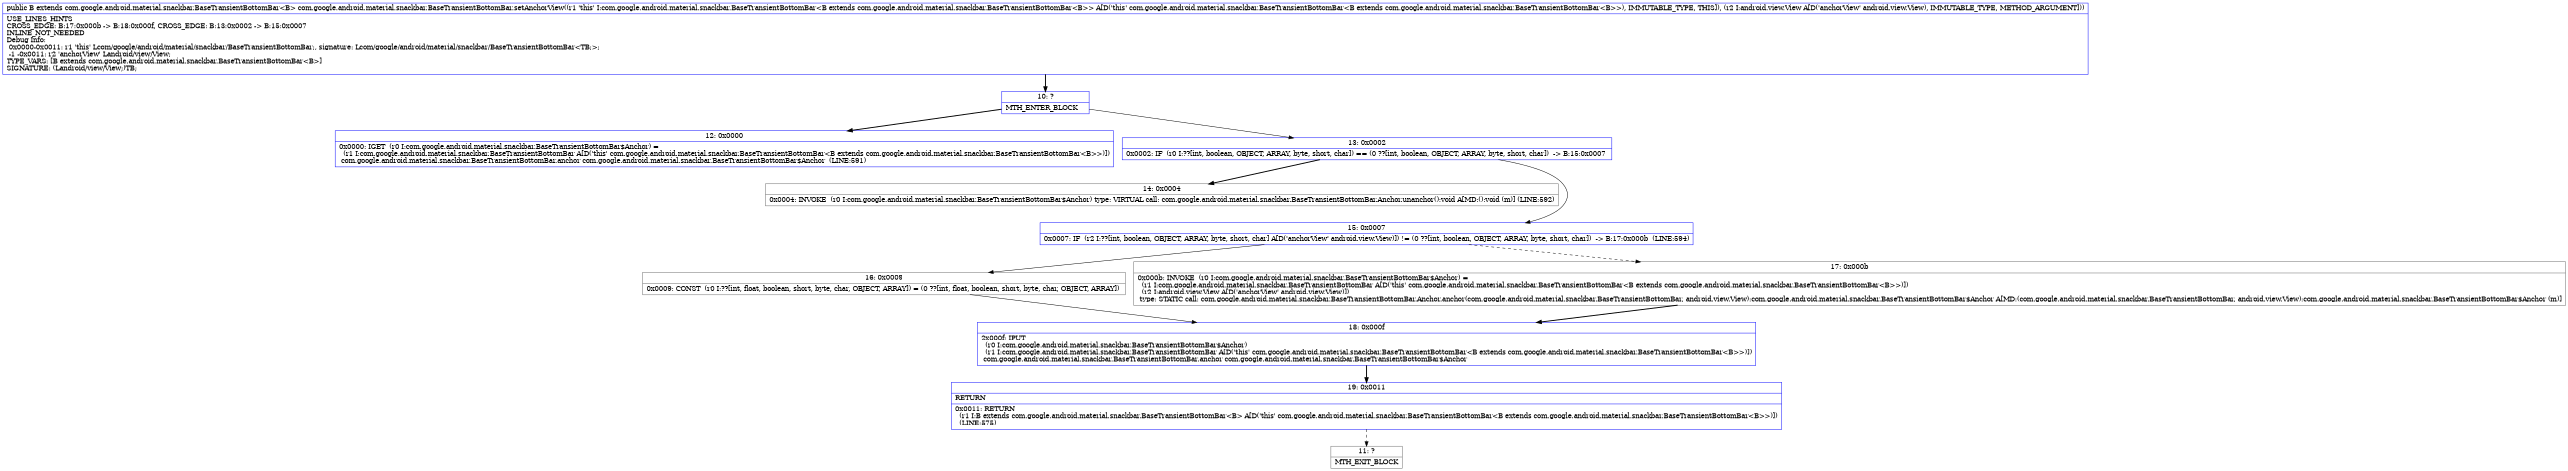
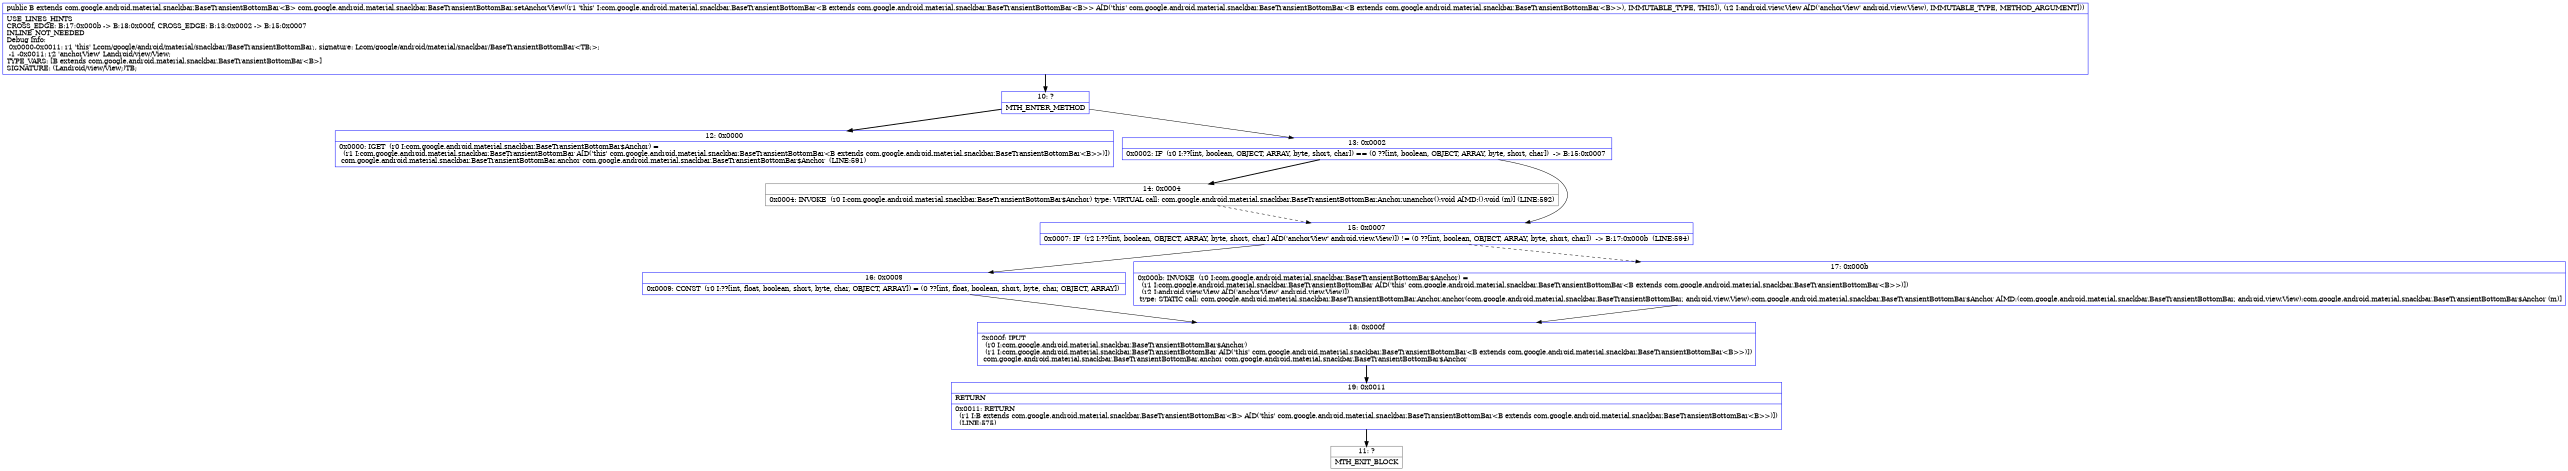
(1042, 108) -> (1045, 108)
none -> (1262, 214)
(884, 284) -> (884, 284)
(1850, 284) -> (1850, 284)
(1609, 314) -> (1609, 314)
(1367, 435) -> (1367, 435)
